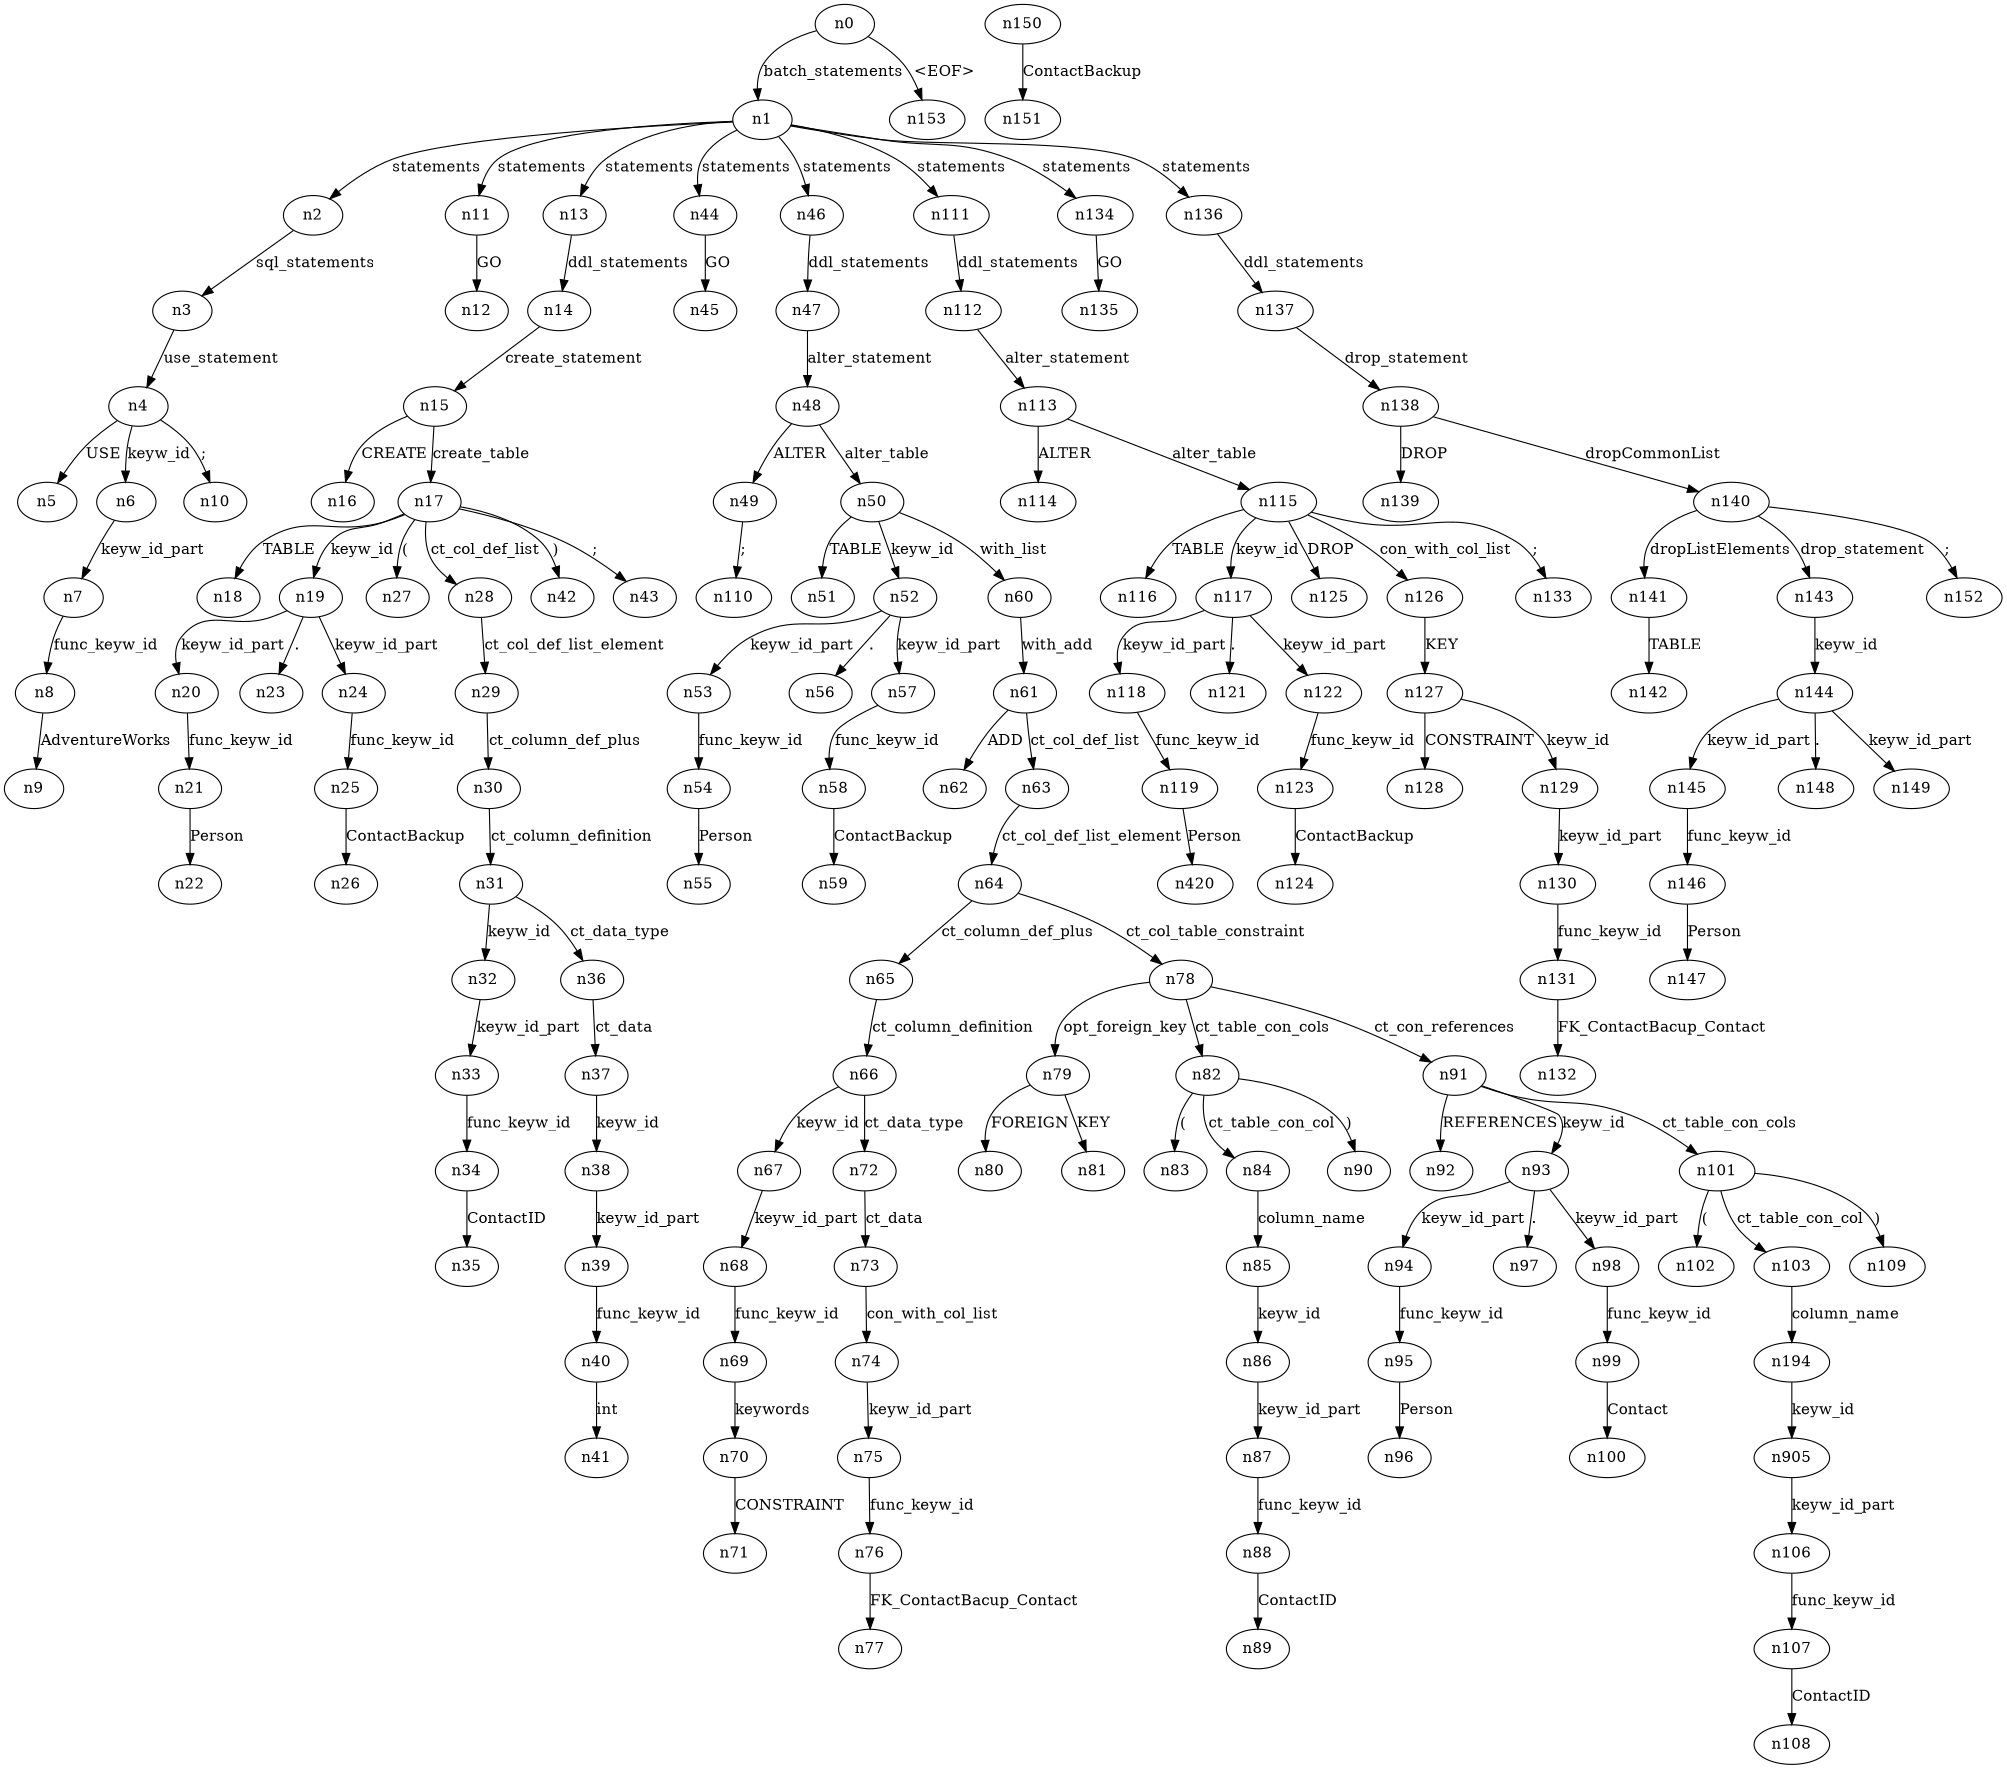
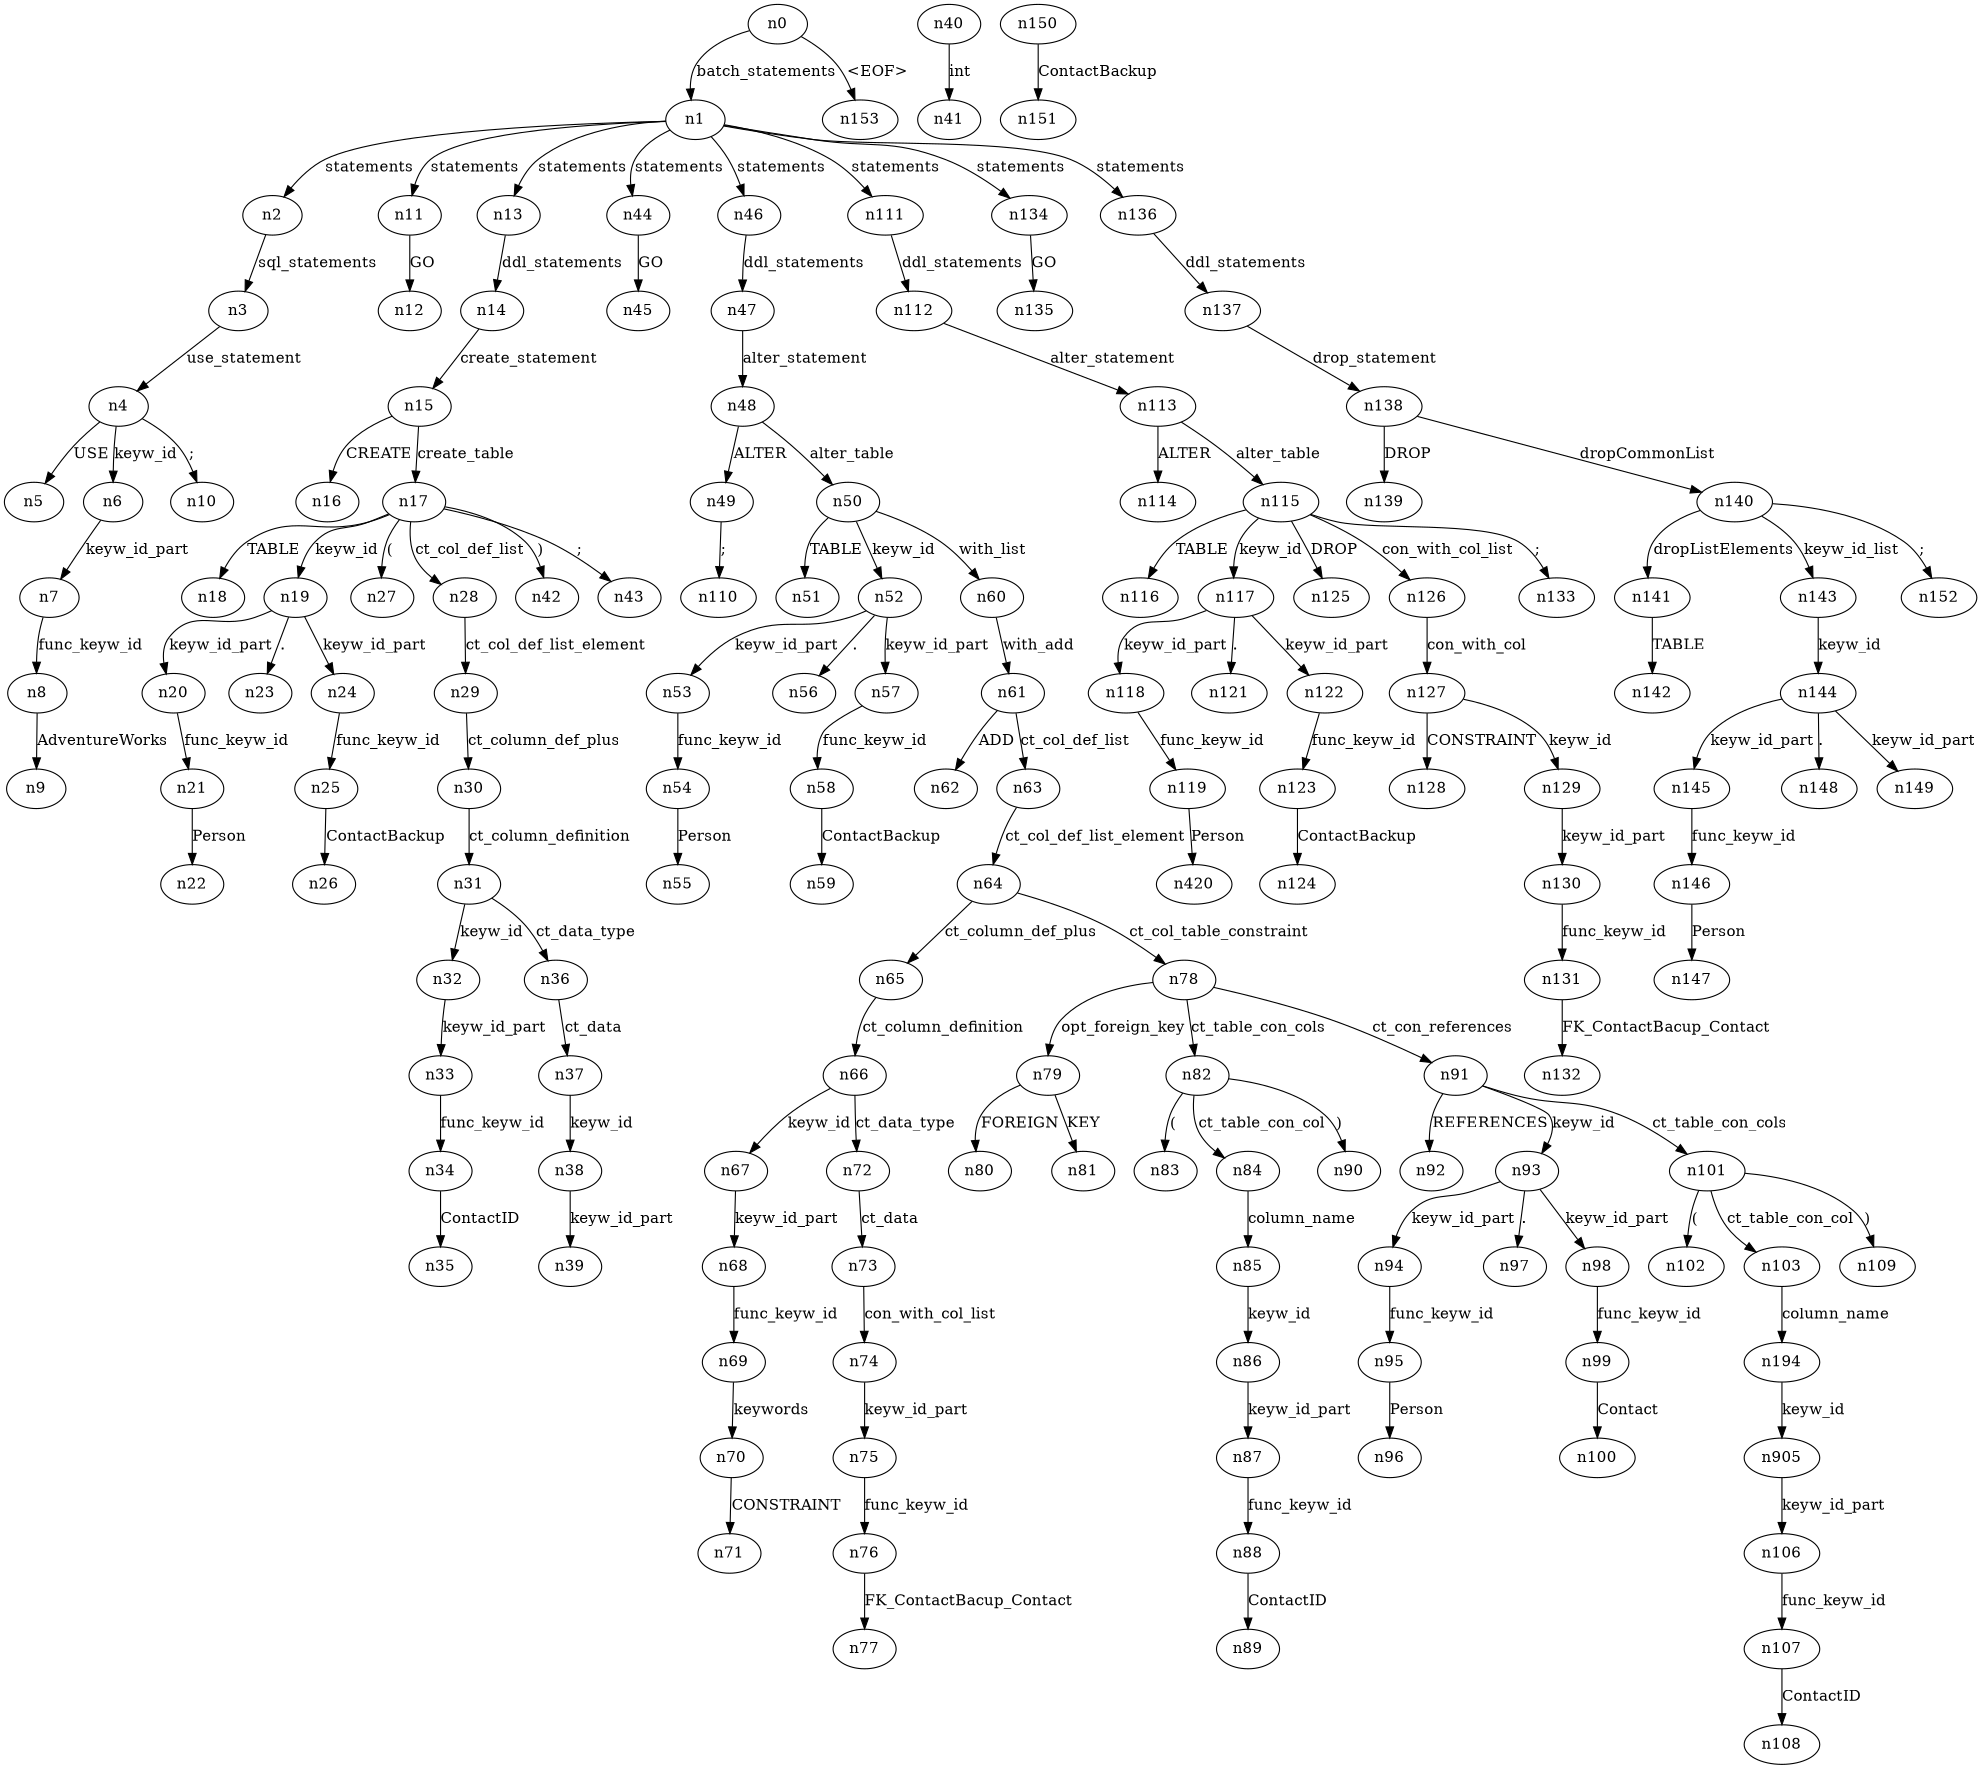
(1863, 550) -> (1852, 550)
(1442, 645) -> (1477, 645)
(597, 1309) -> none
